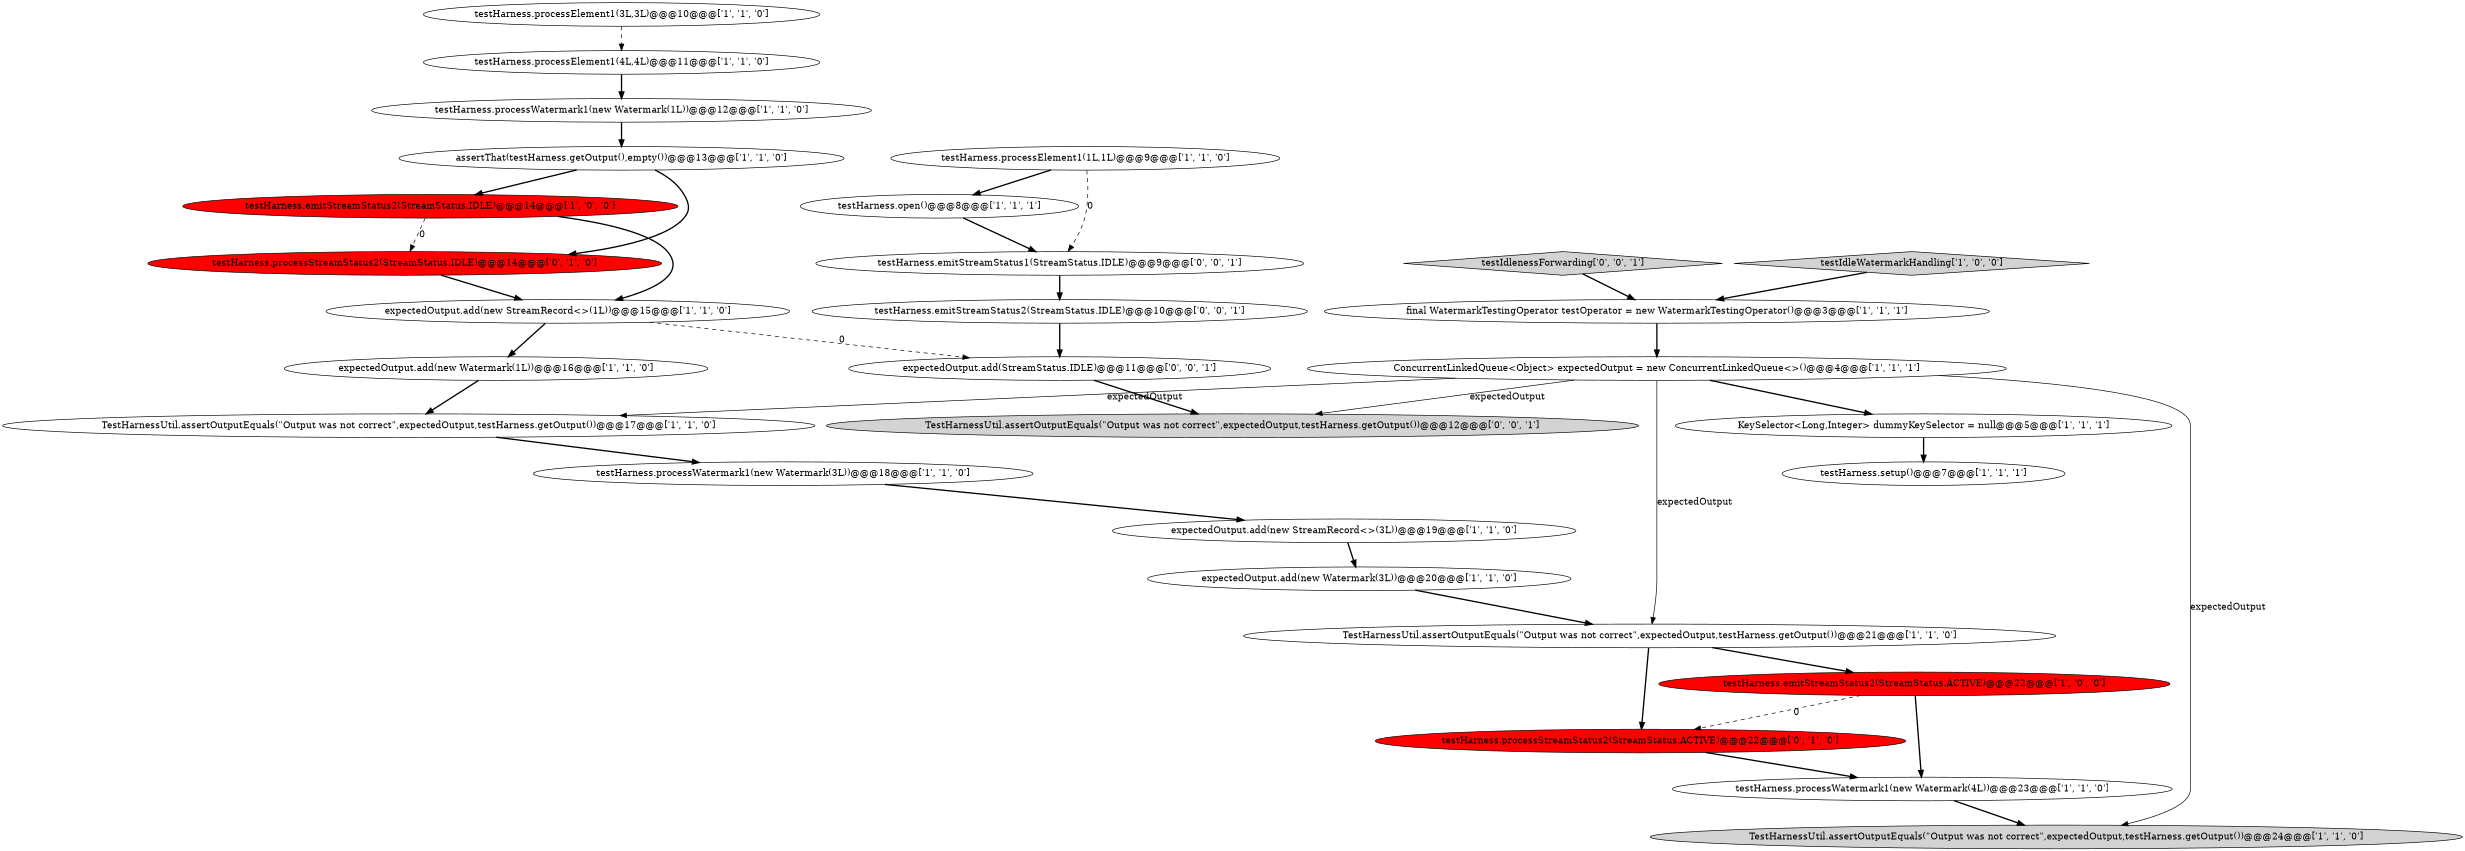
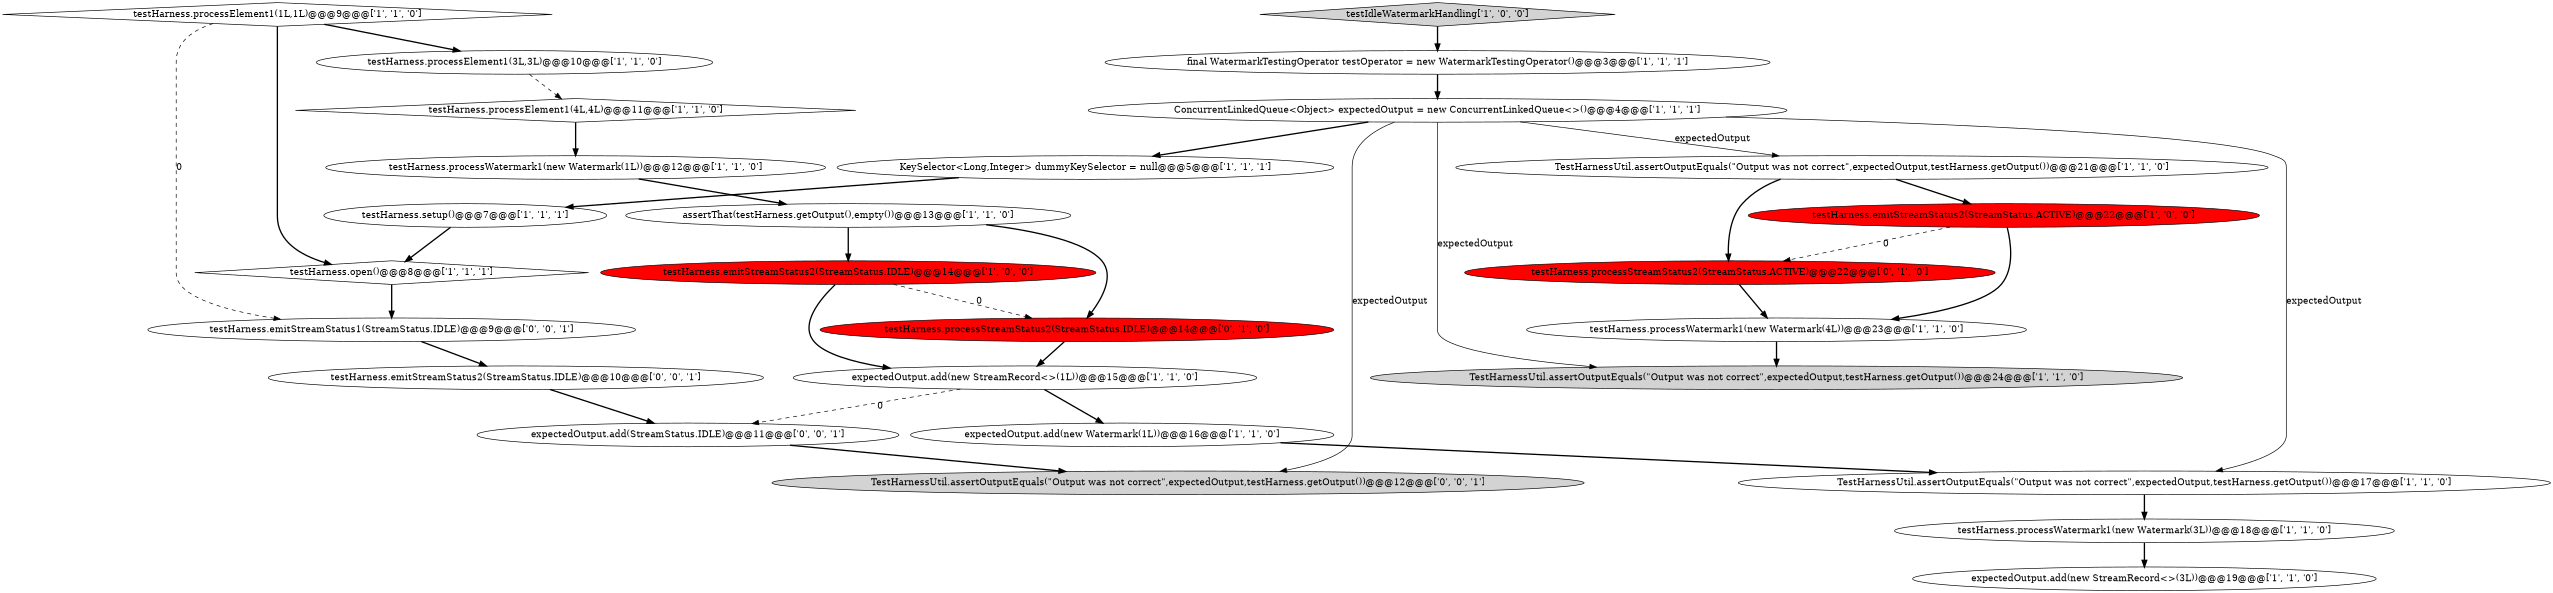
none -> (389, 37)
(622, 62) -> (576, 110)
(1085, 158) -> (277, 14)
(939, 206) -> (392, 273)
none -> (431, 242)
(1563, 263) -> none
(1359, 579) -> none
